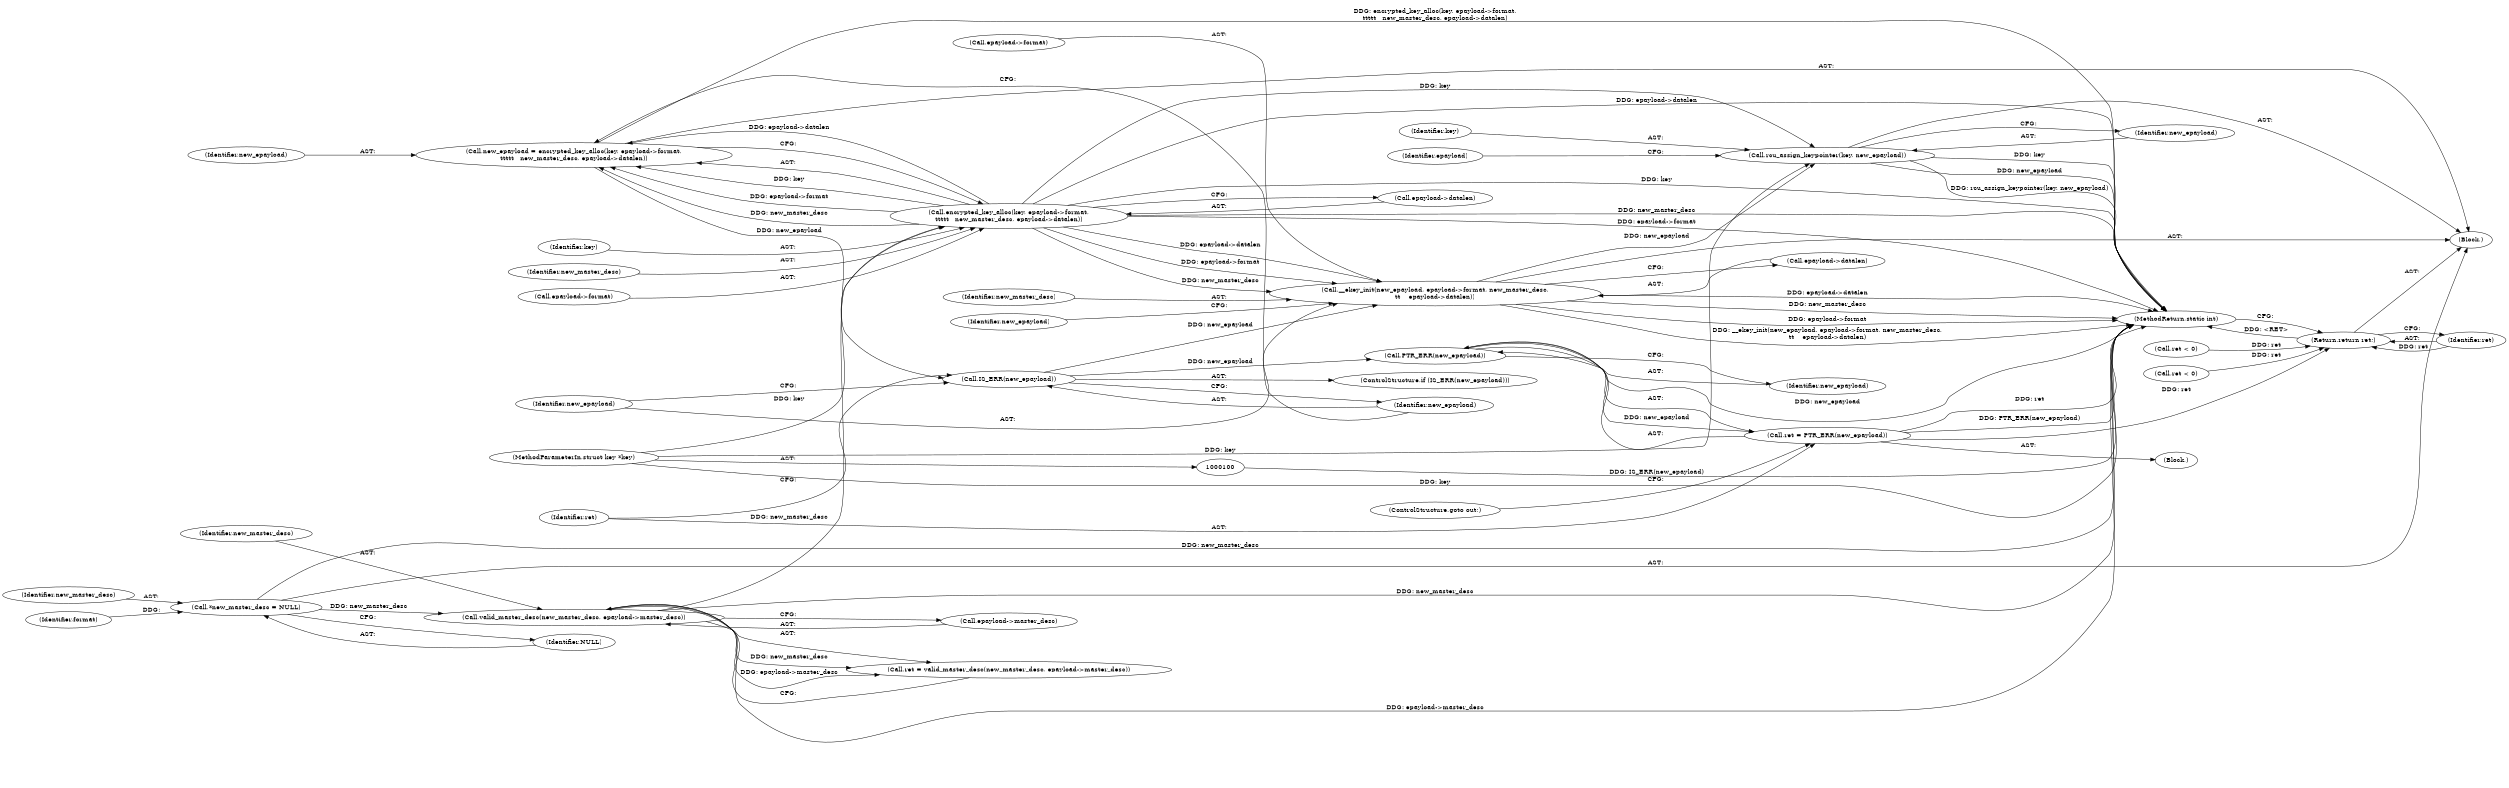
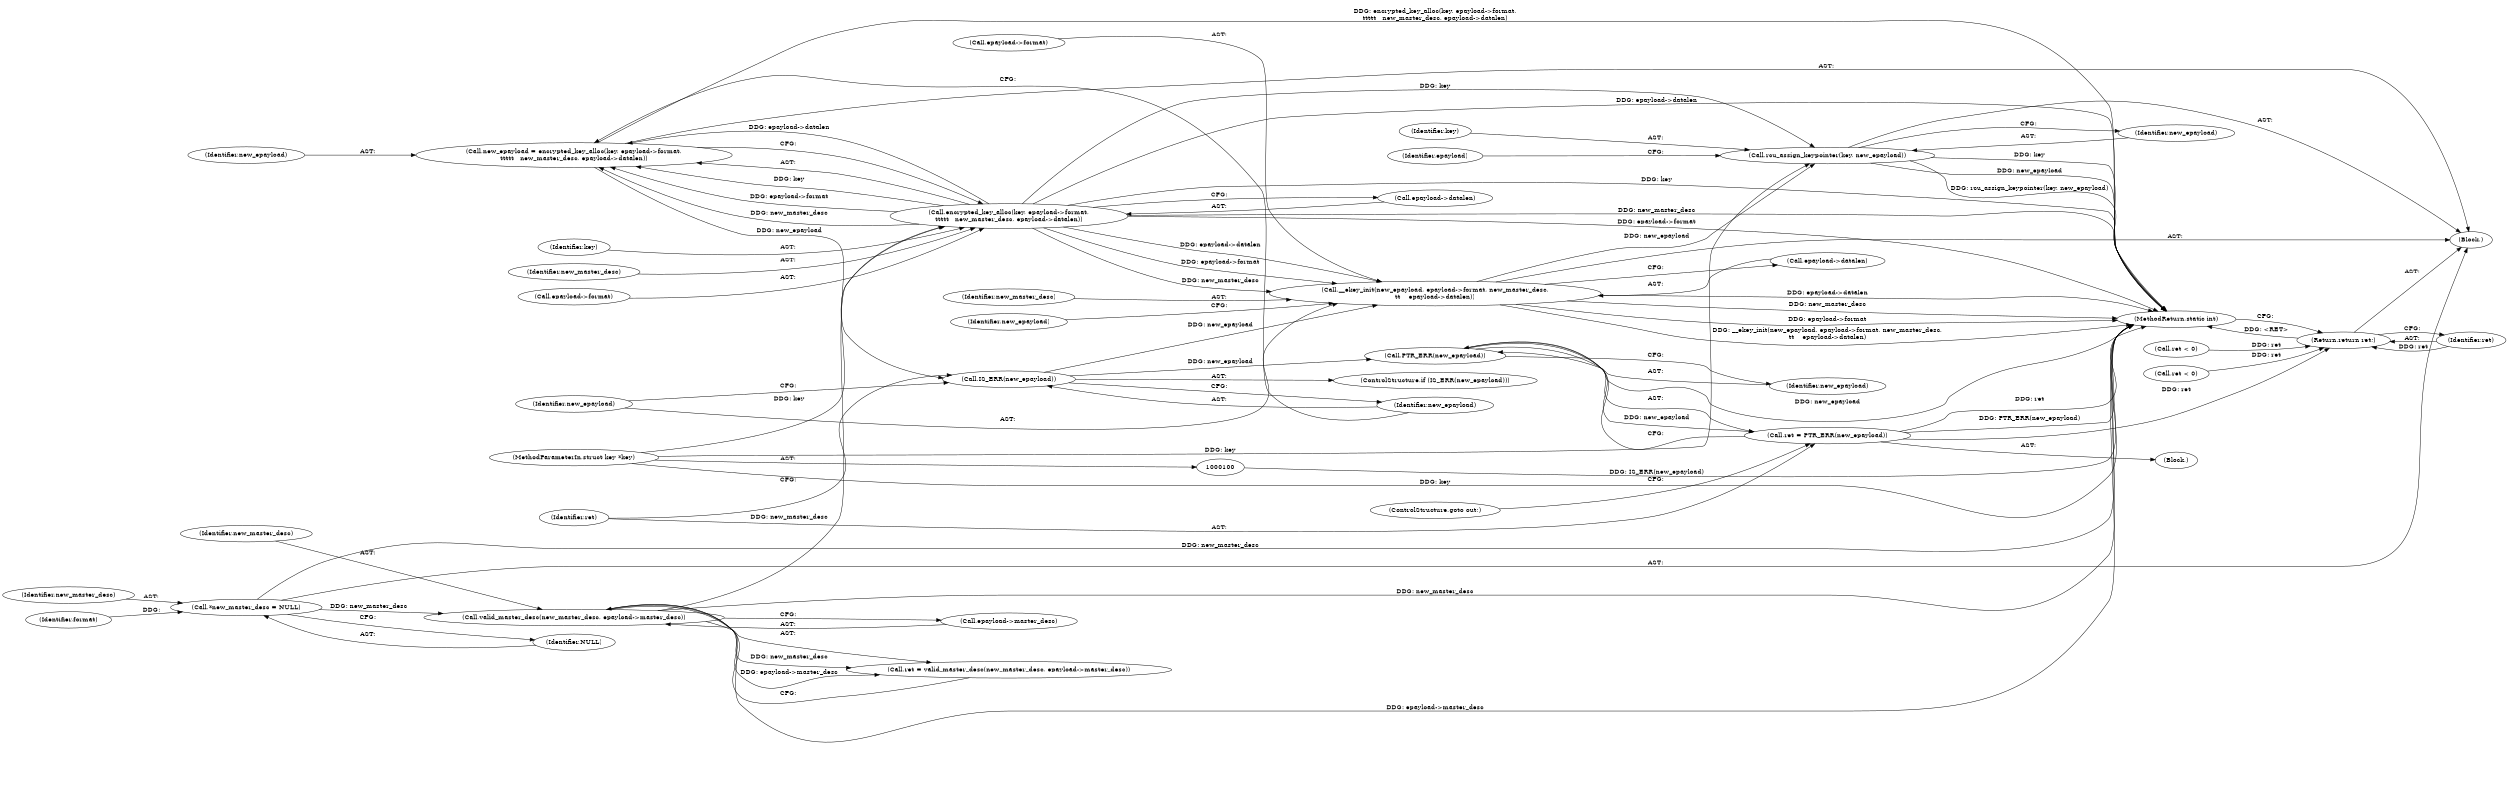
(1657, 434) -> (1657, 434)
